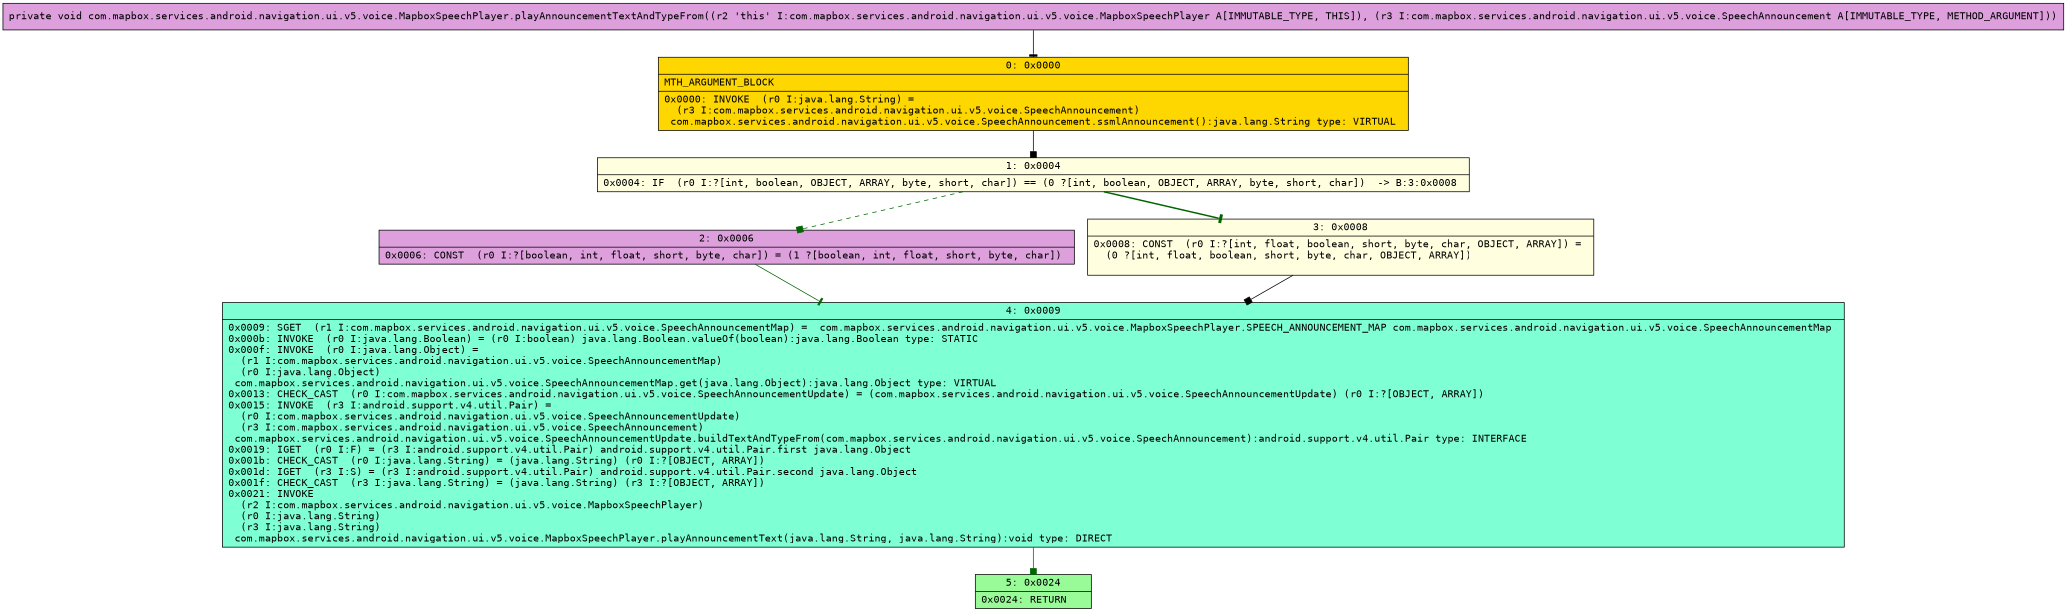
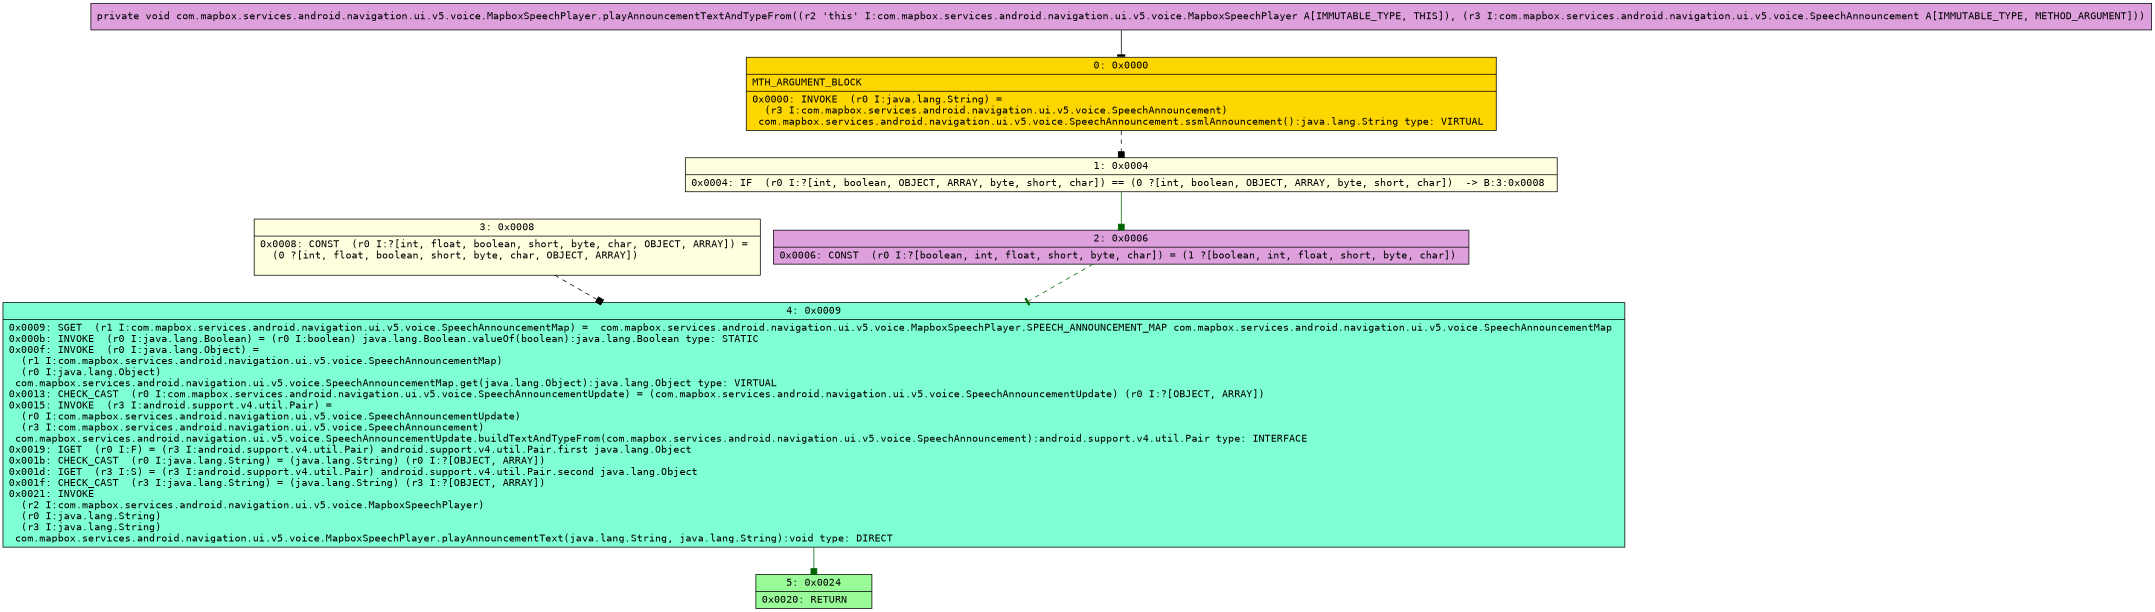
(1033, 140) -> (1121, 140)
(1161, 205) -> none
(884, 210) -> (1121, 207)
(787, 282) -> (1061, 282)
(1273, 287) -> (575, 287)
(1033, 600) -> (814, 600)
